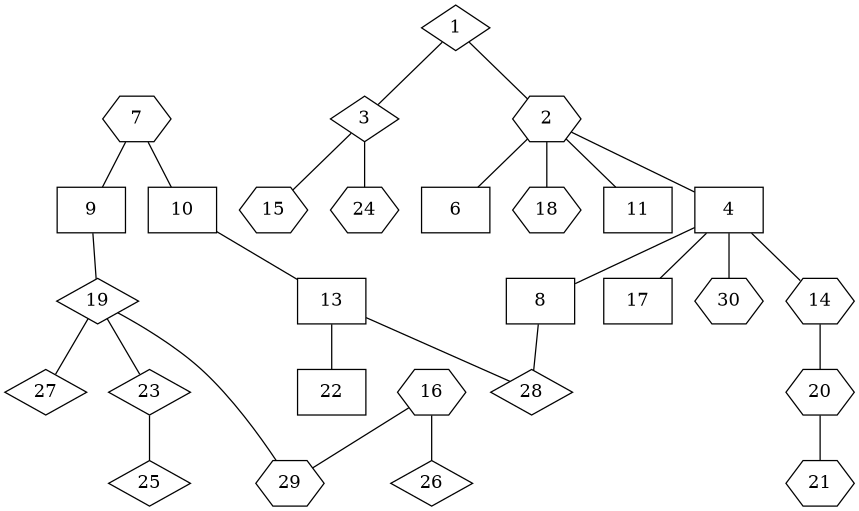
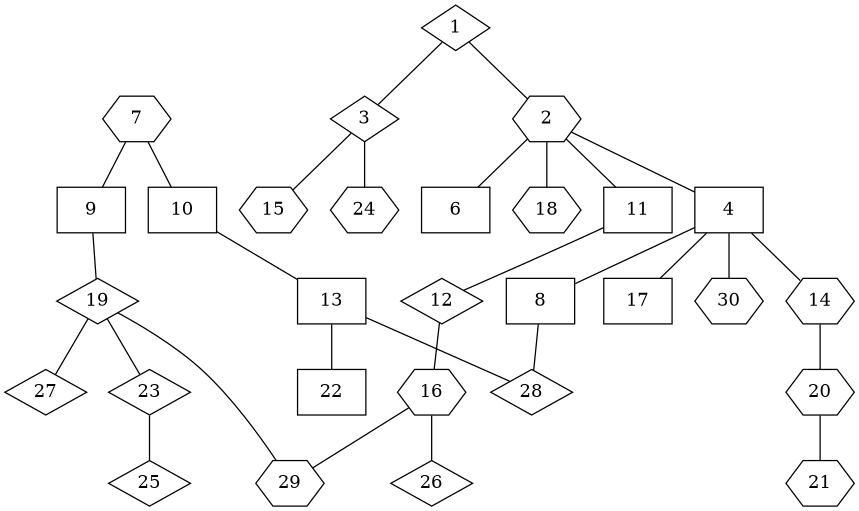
none -> (442, 301)
